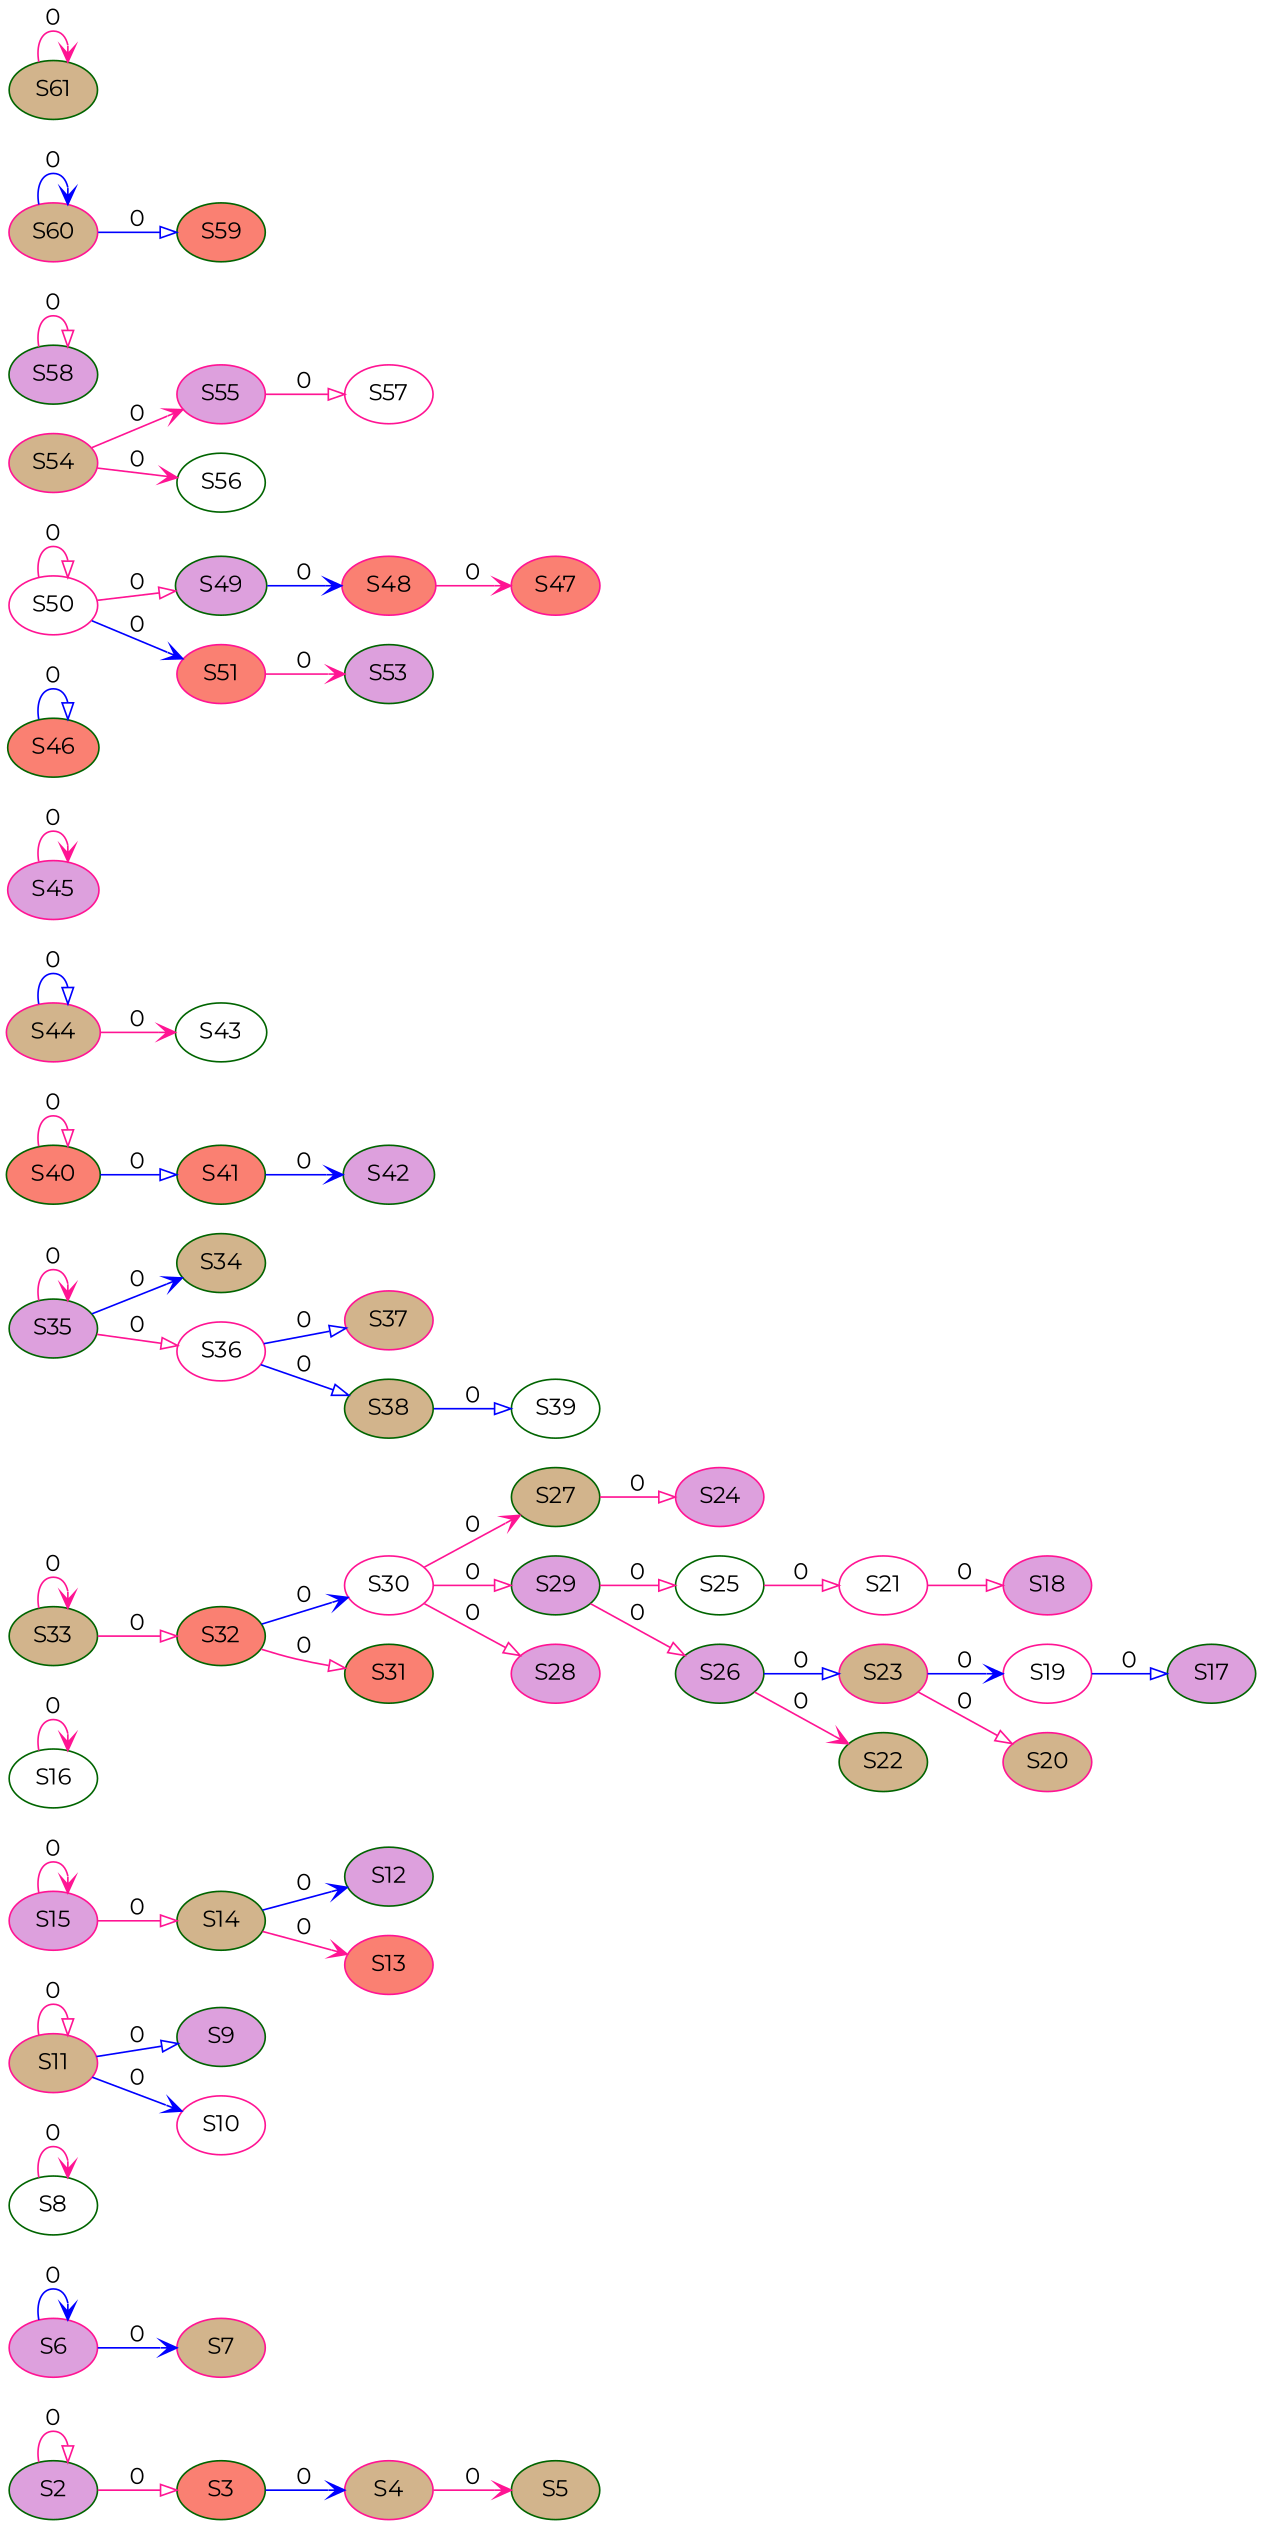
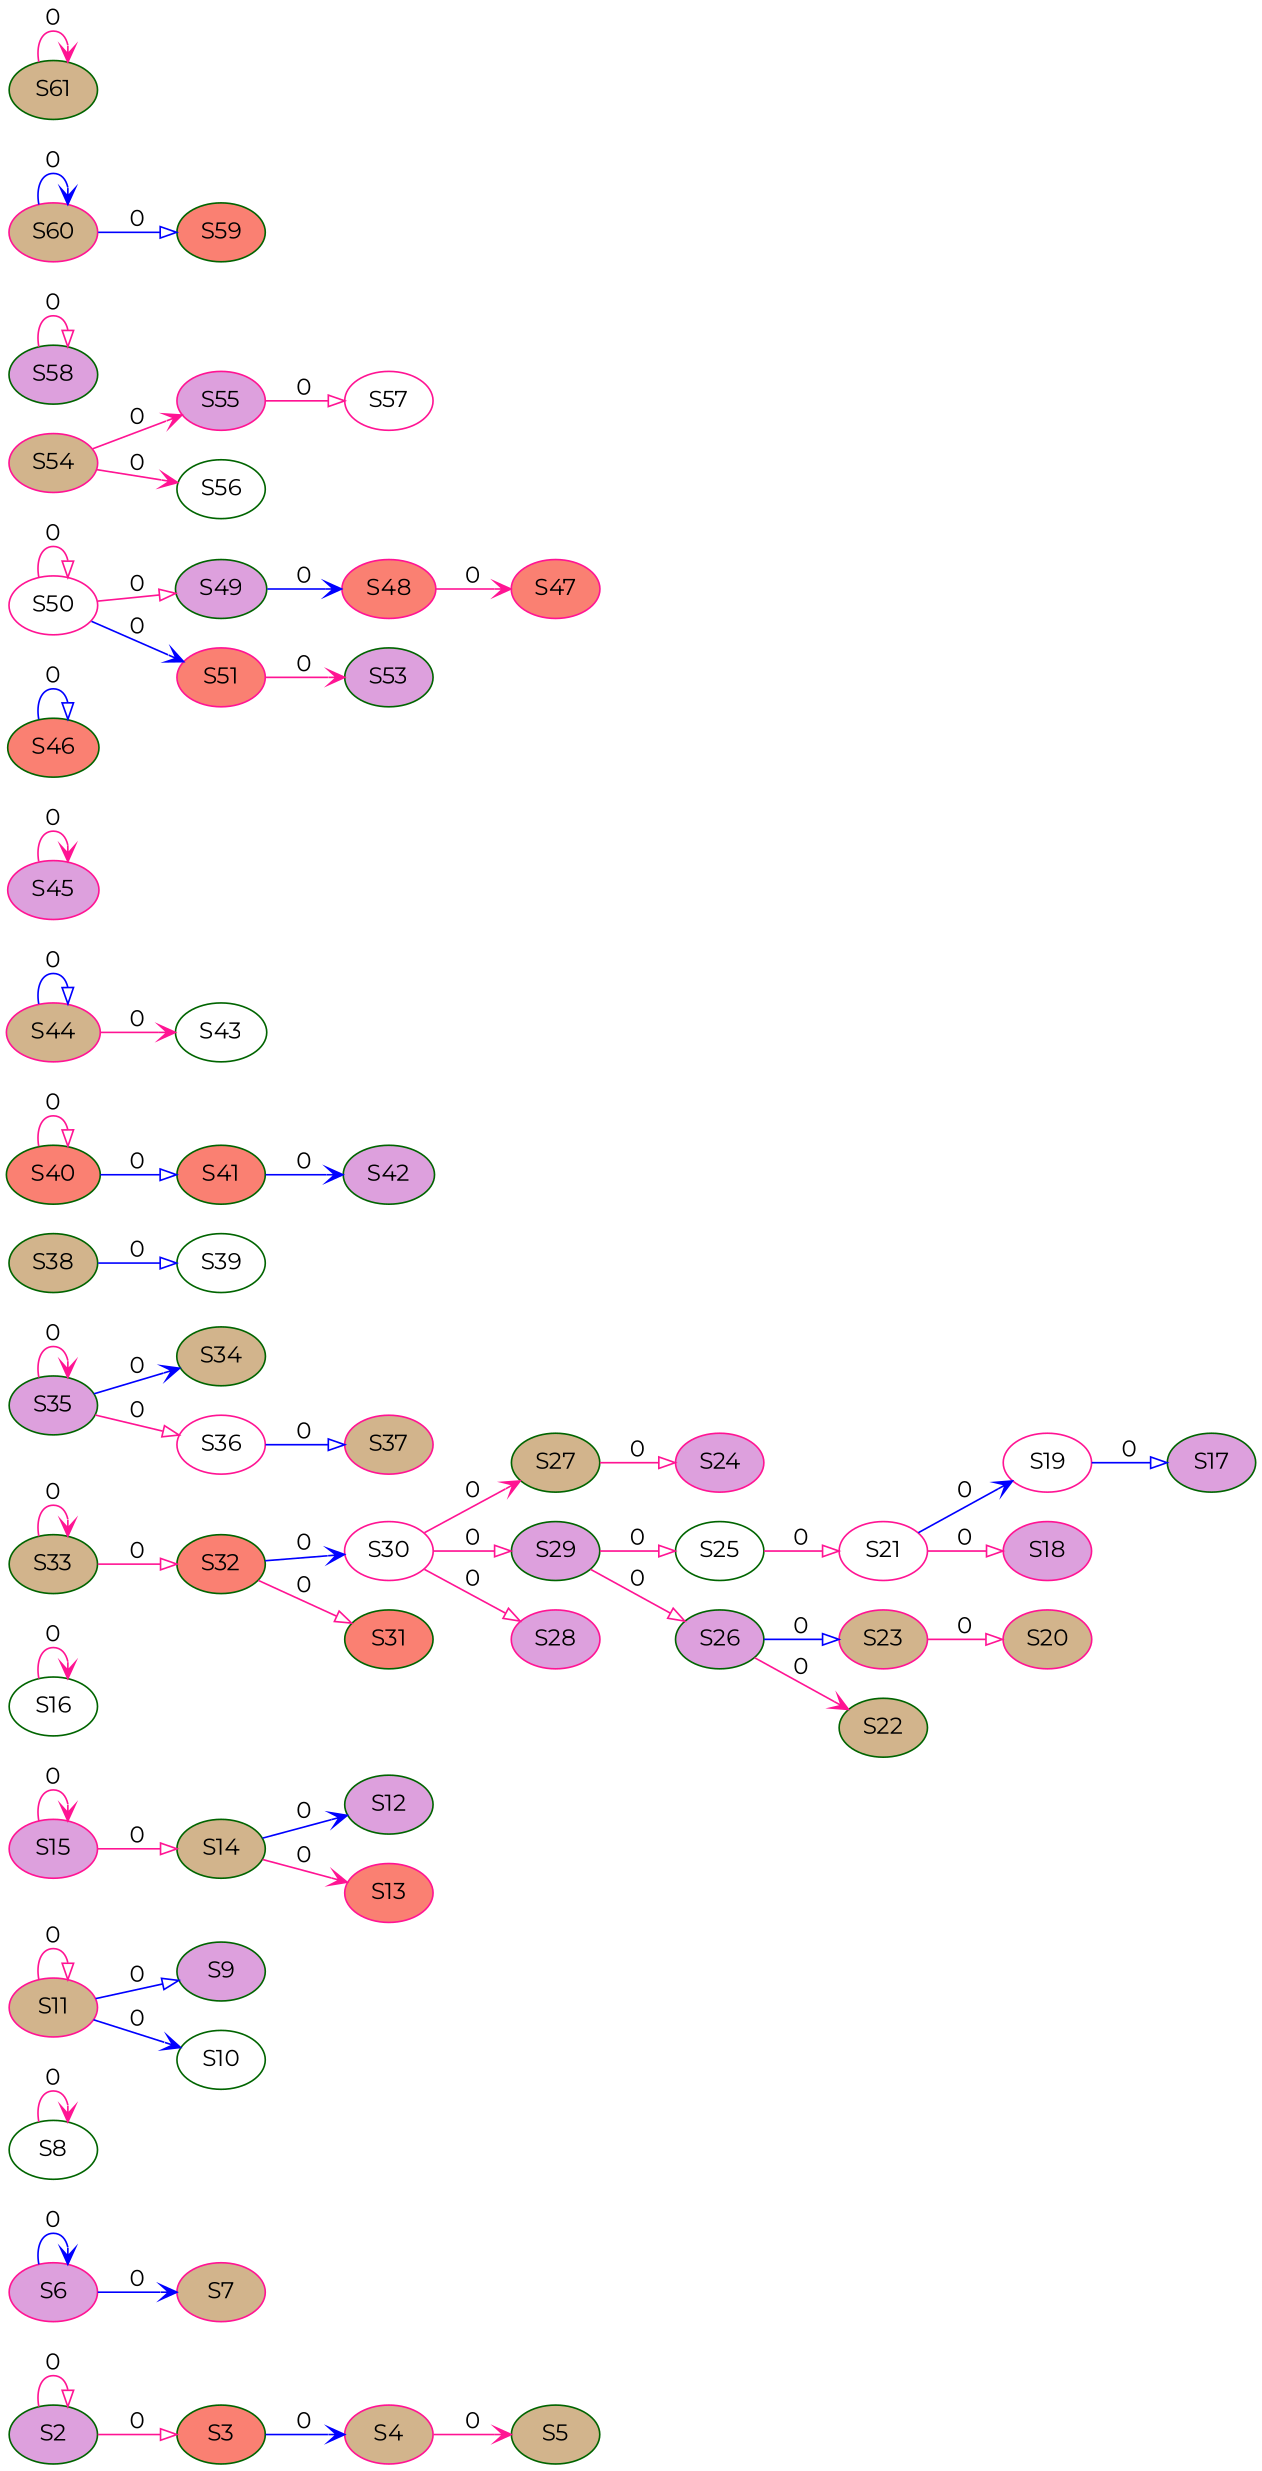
(297, 1377) -> none
(957, 1674) -> (958, 1511)
(221, 2125) -> (221, 2060)
